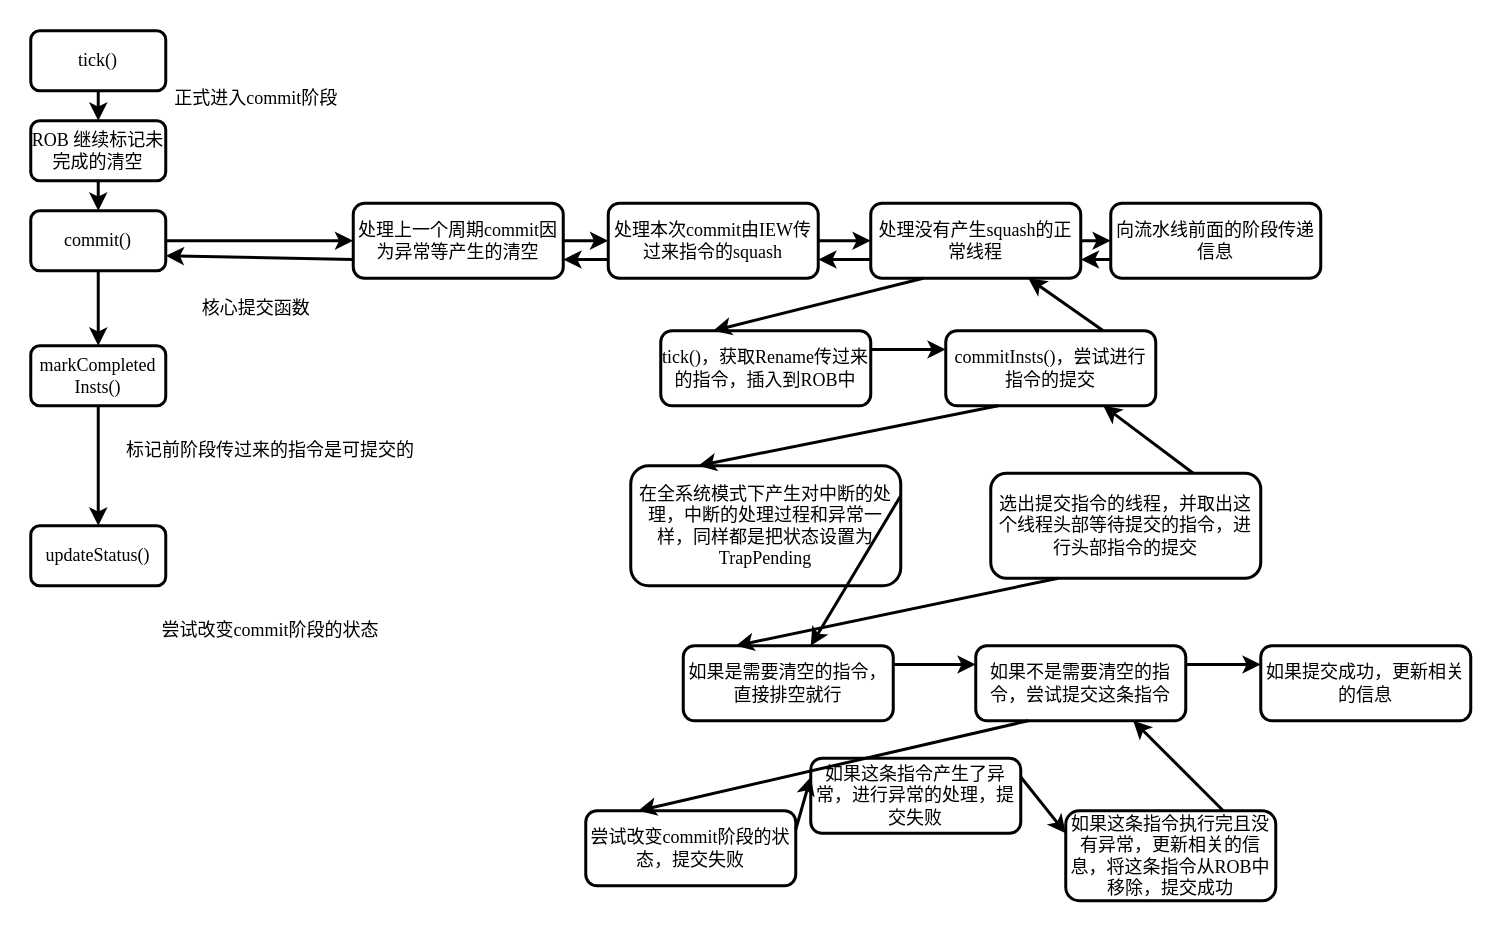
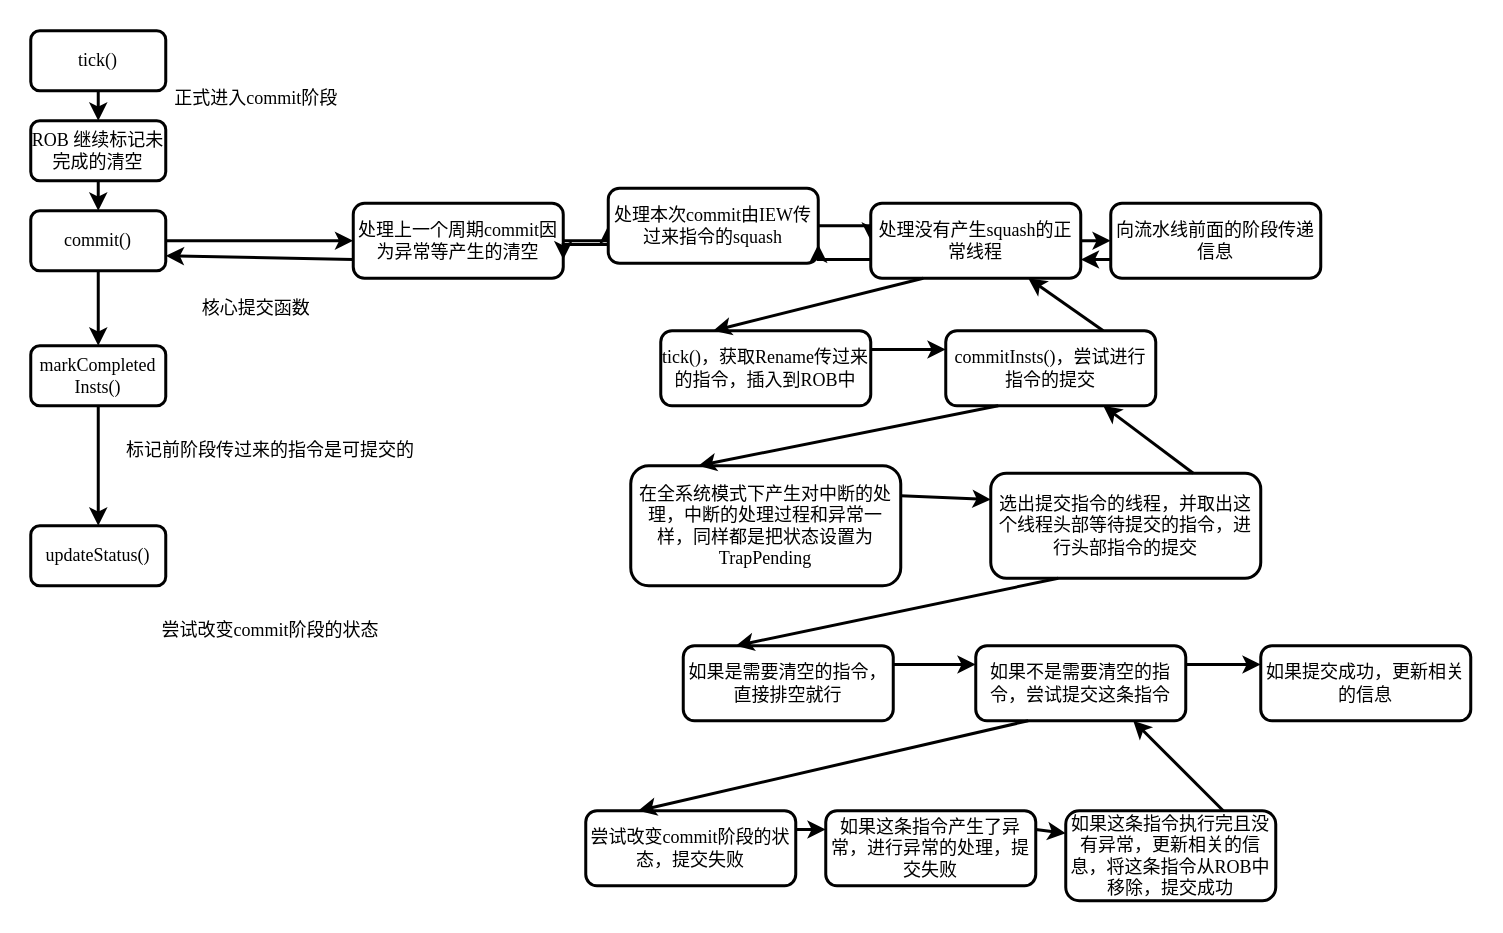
(713, 241) -> (713, 226)
(859, 565) -> (939, 497)
(916, 796) -> (931, 848)
